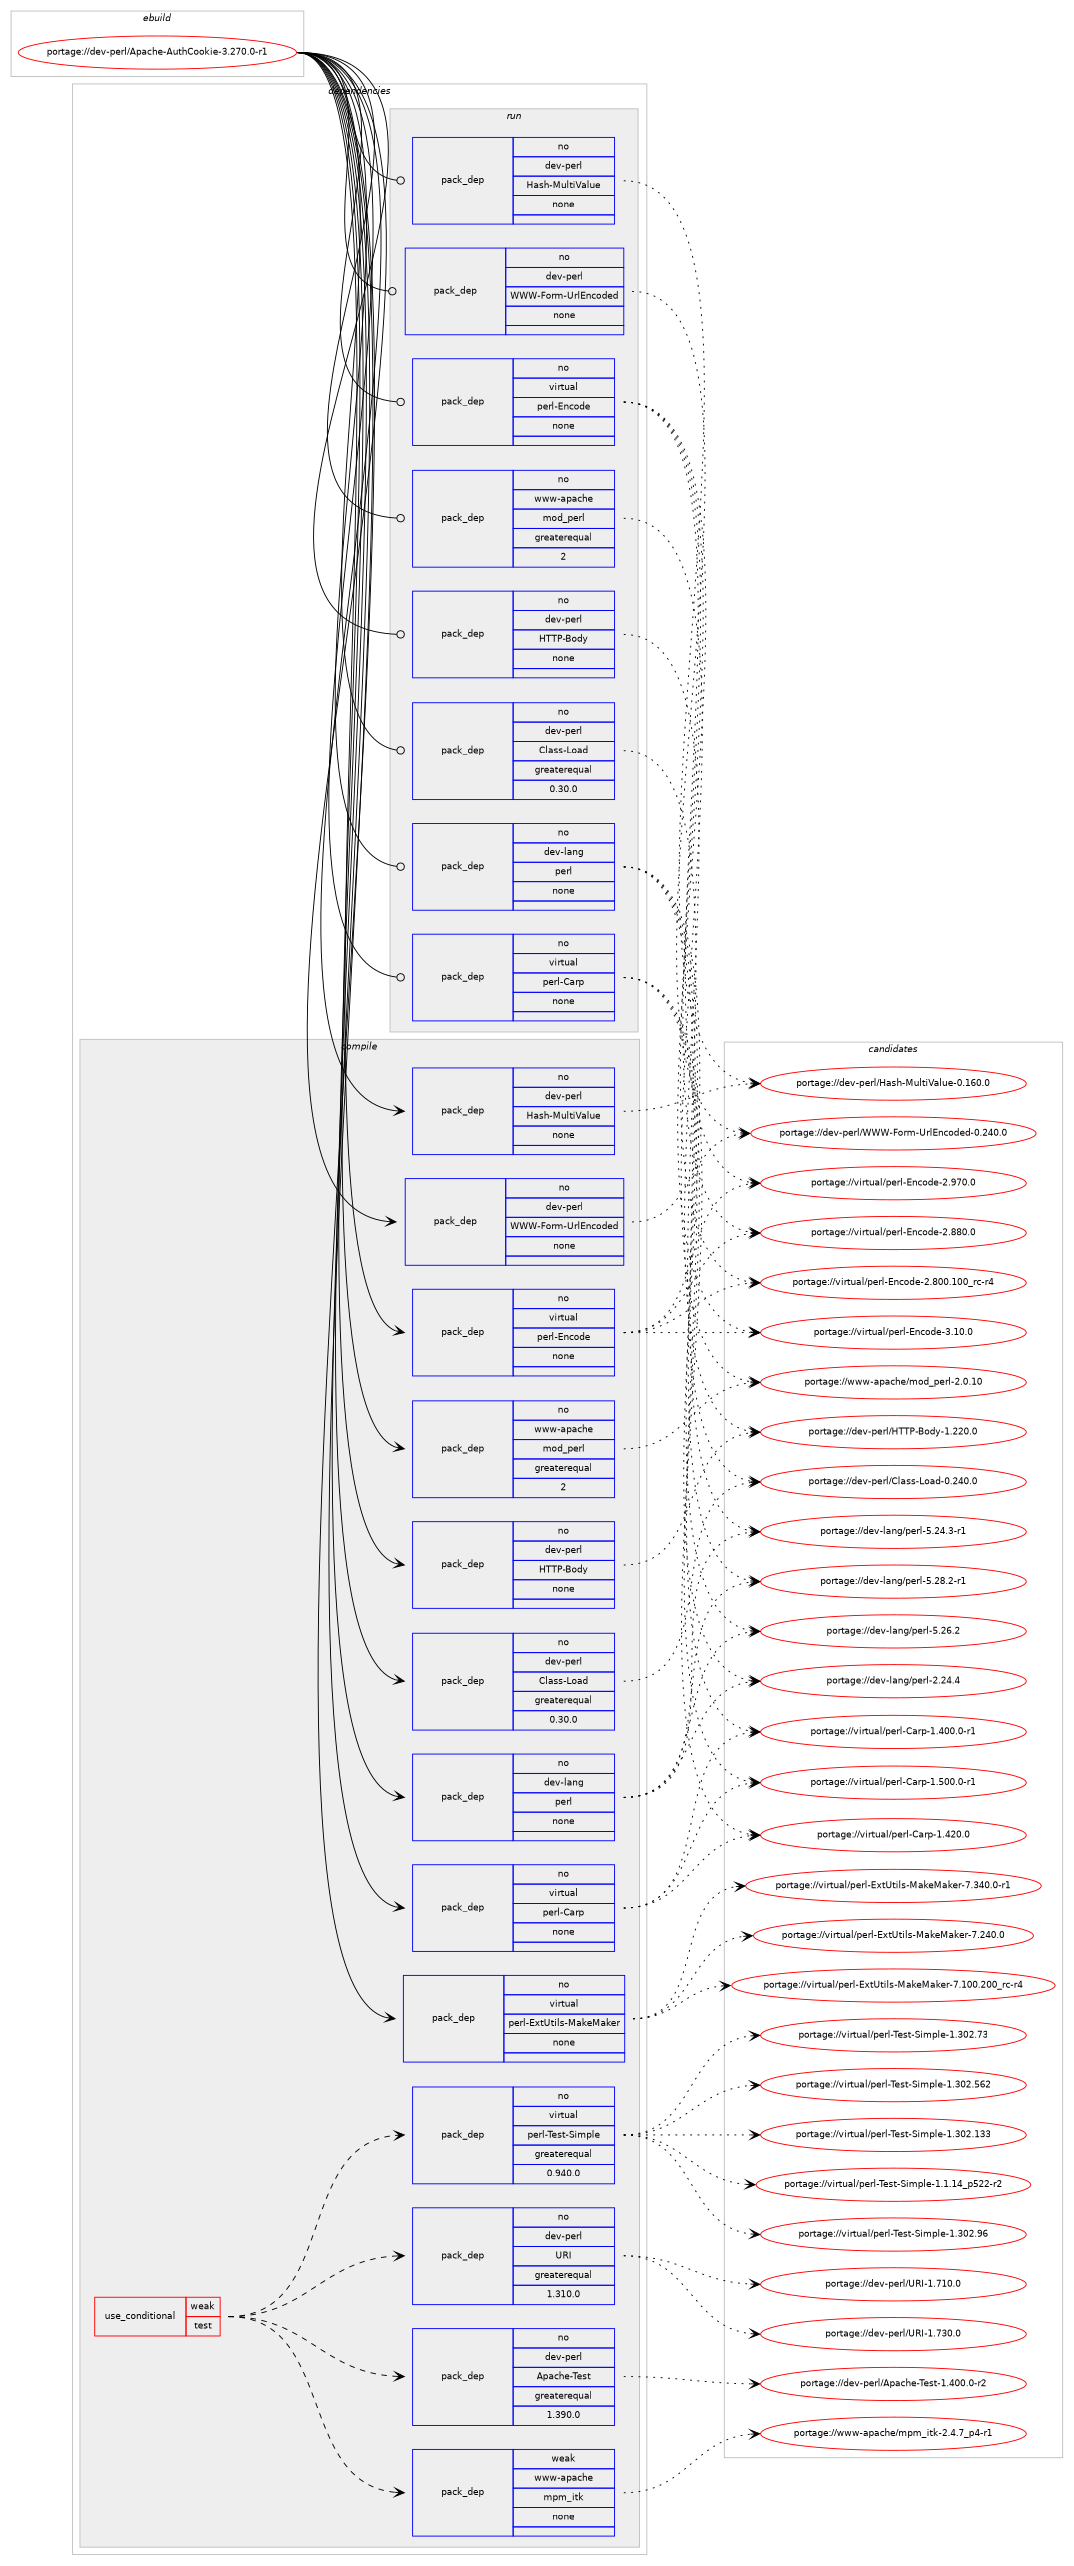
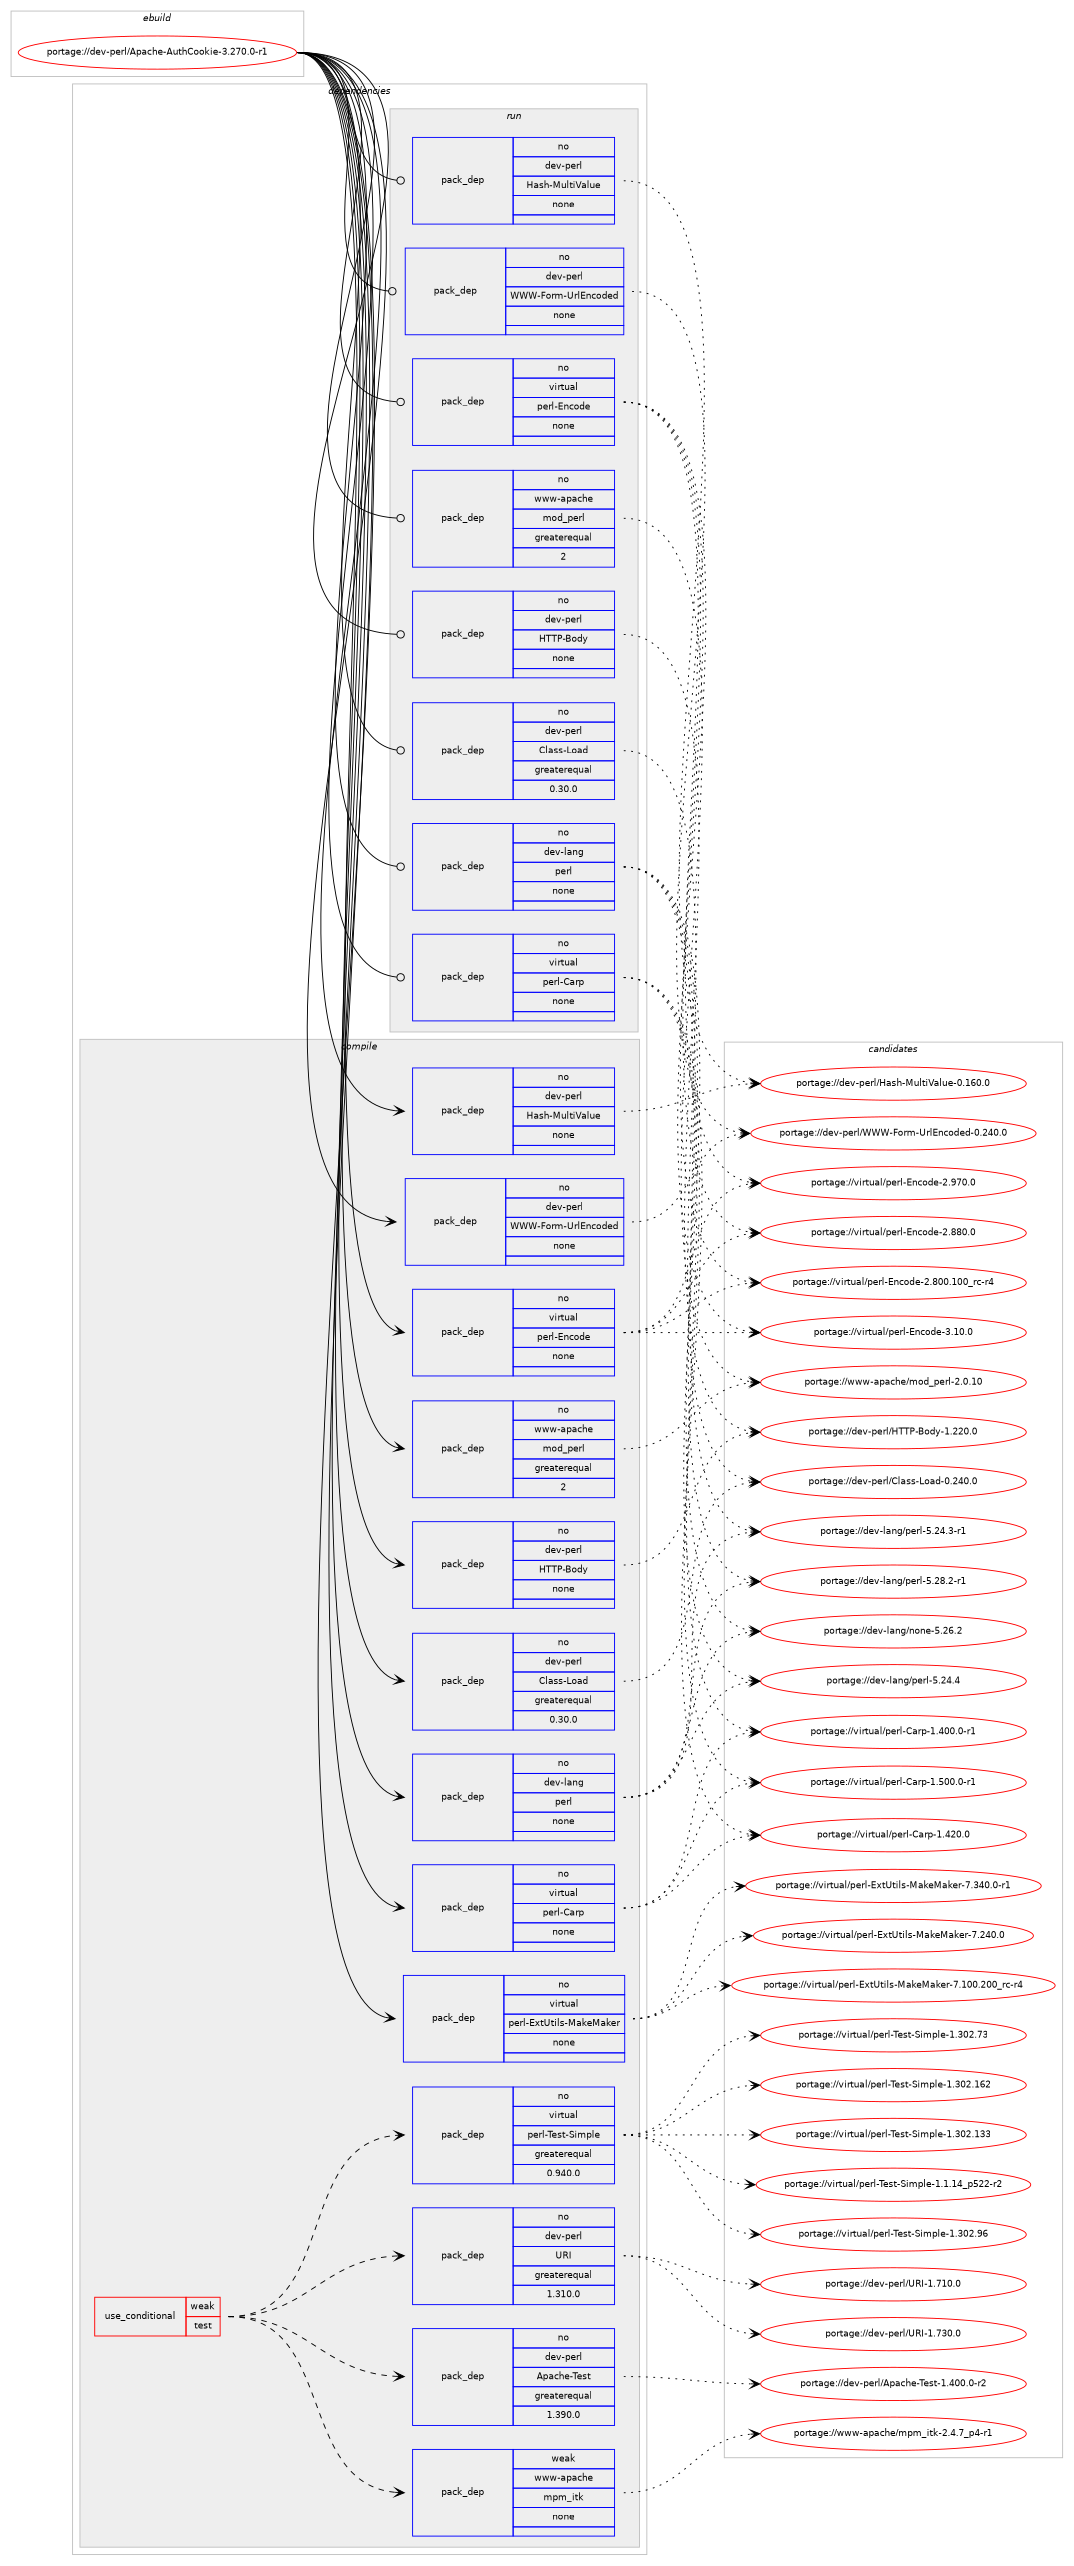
(893, 1631) -> (893, 1631)
(893, 1681) -> (893, 1681)
(893, 2085) -> (893, 2085)
